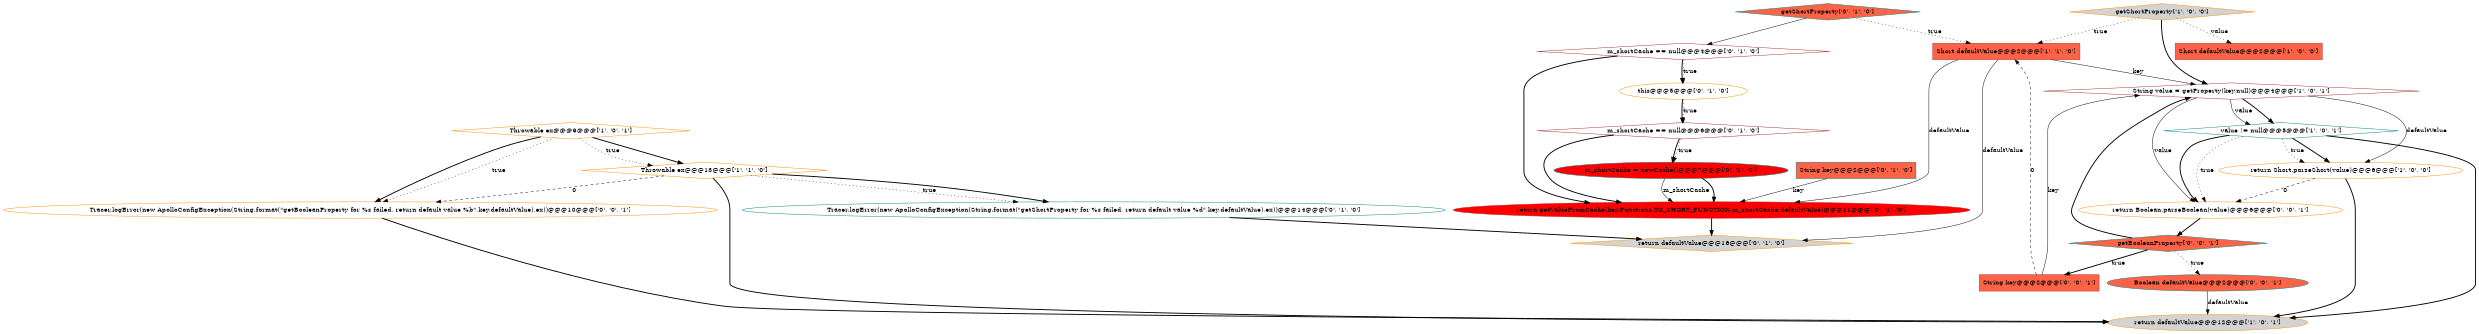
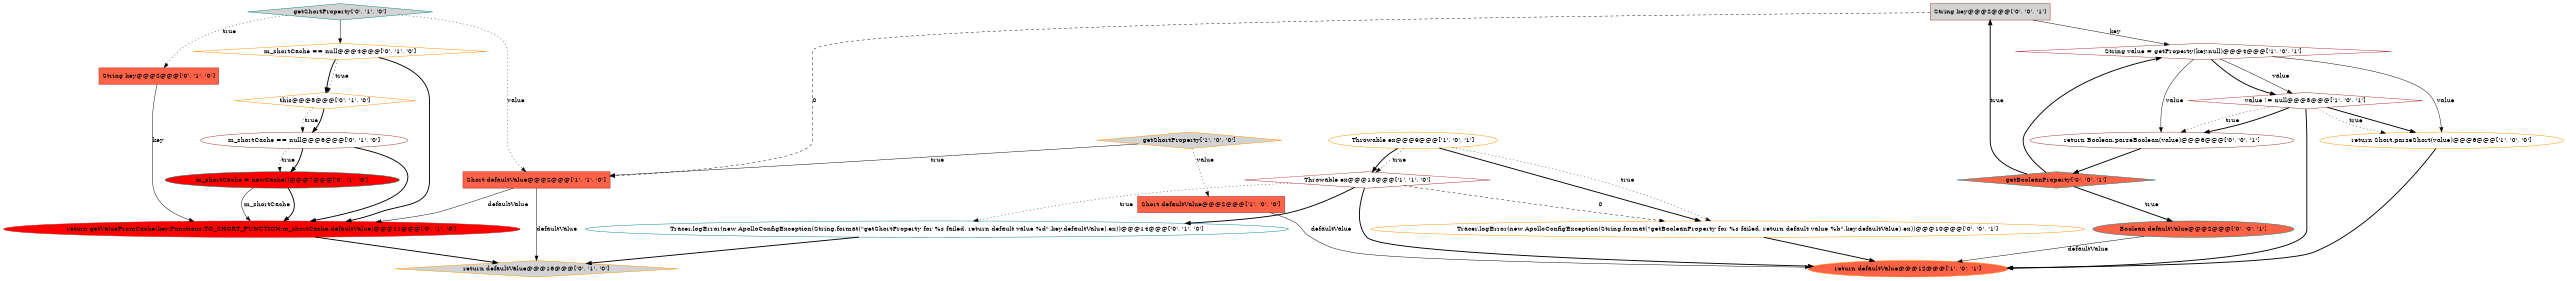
(1828, 12) -> (340, 12)
none -> (222, 29)
(2091, 30) -> (876, 160)
(1935, 32) -> (516, 101)
(1683, 51) -> (340, 51)
(2170, 59) -> none
(2121, 72) -> none
(1683, 91) -> (325, 101)
(571, 131) -> (1413, 140)
(1683, 131) -> (304, 140)
(2281, 131) -> (2305, 101)
(2427, 131) -> (2446, 101)
(704, 170) -> (1367, 180)
(1856, 170) -> (159, 76)
(2278, 190) -> none
(2210, 210) -> (2162, 140)
(2186, 261) -> (2121, 203)
none -> (1532, 262)
(2039, 283) -> (1990, 12)
(2208, 323) -> (1908, 269)
